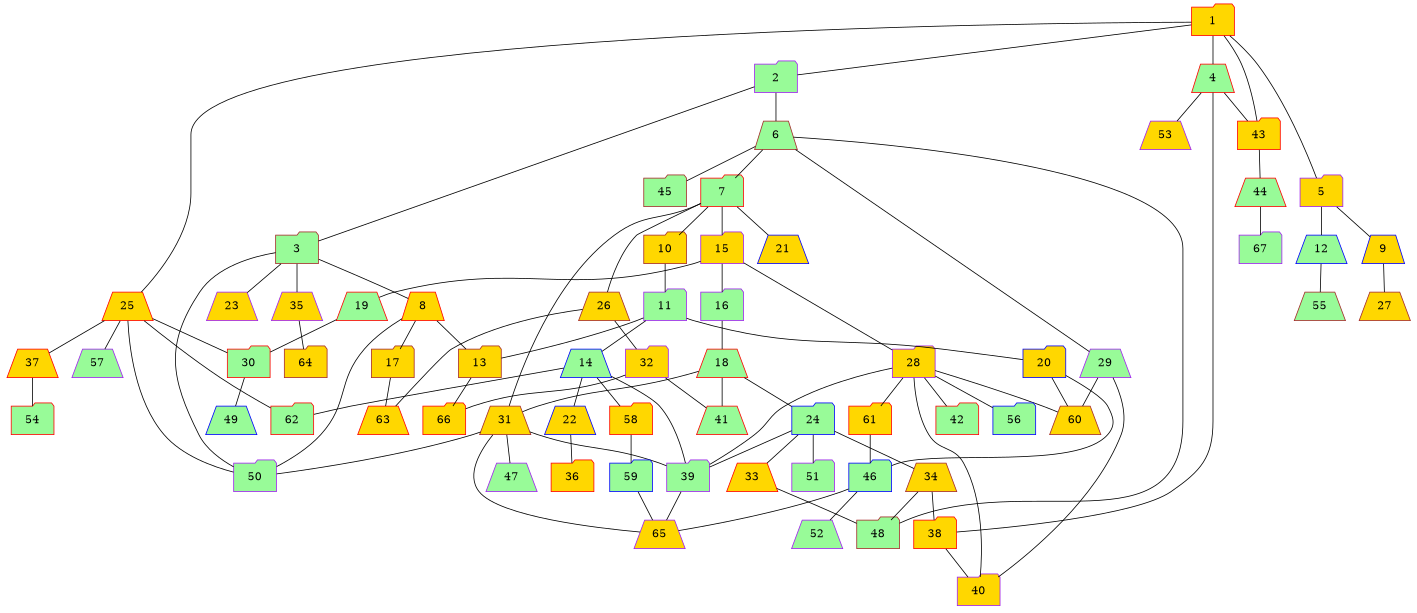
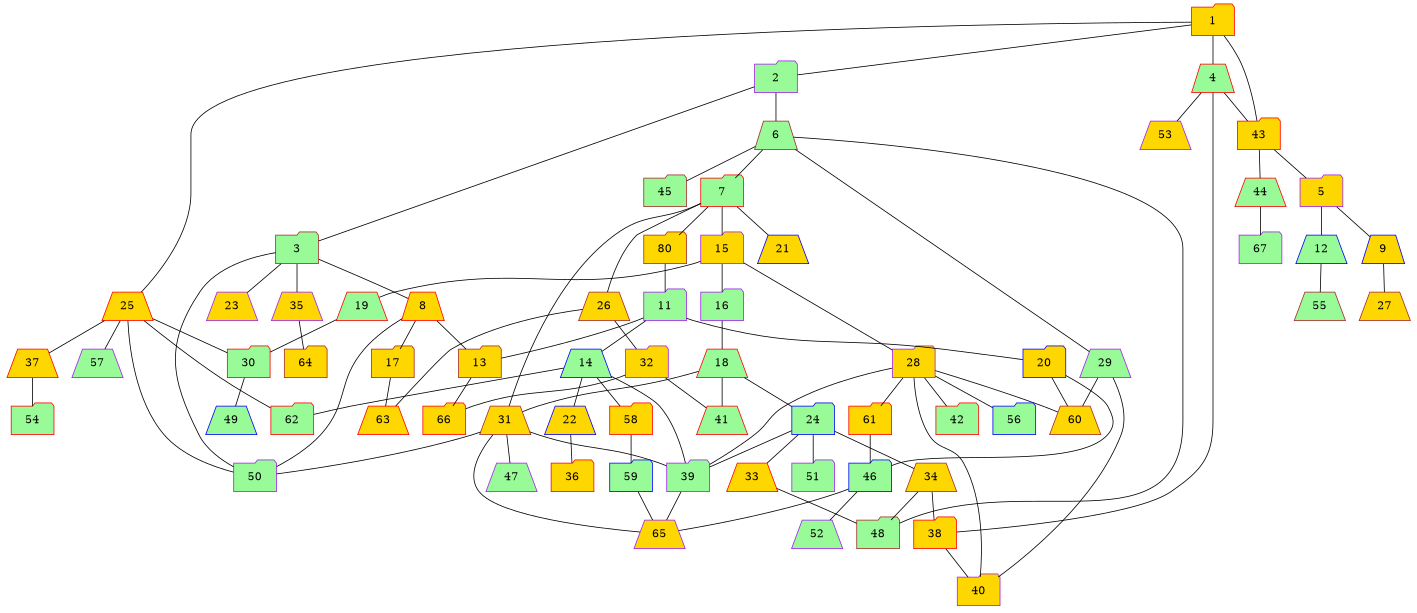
(1281, 102) -> (1290, 164)
(665, 249) -> (665, 249)
